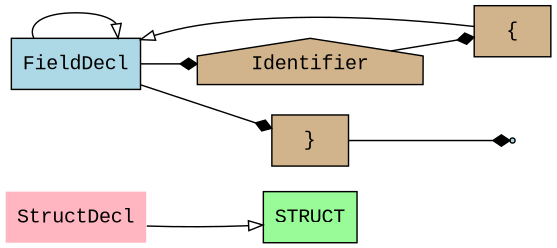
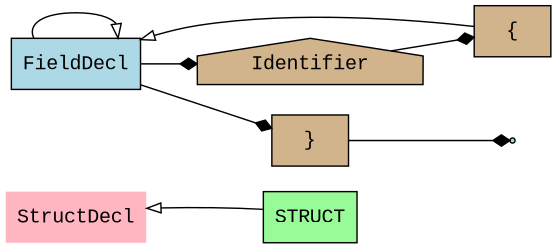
(198, 227) -> (212, 208)
